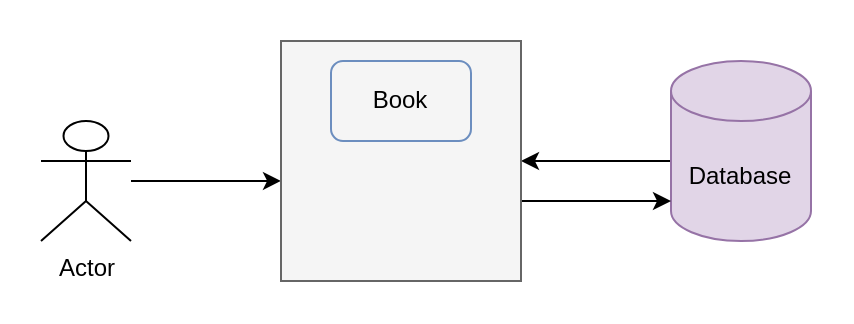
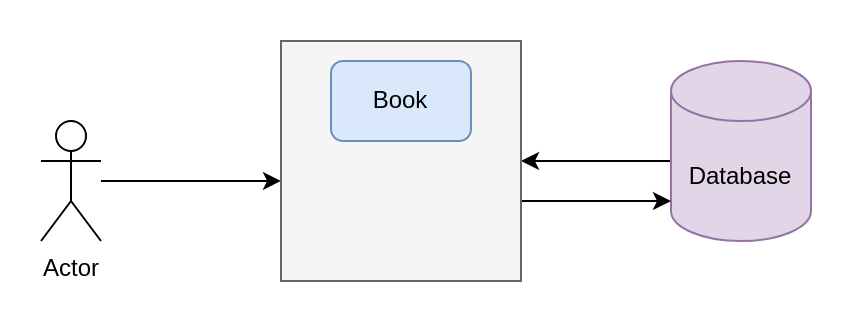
(401, 101) -> (401, 101)
(86, 181) -> (71, 181)
